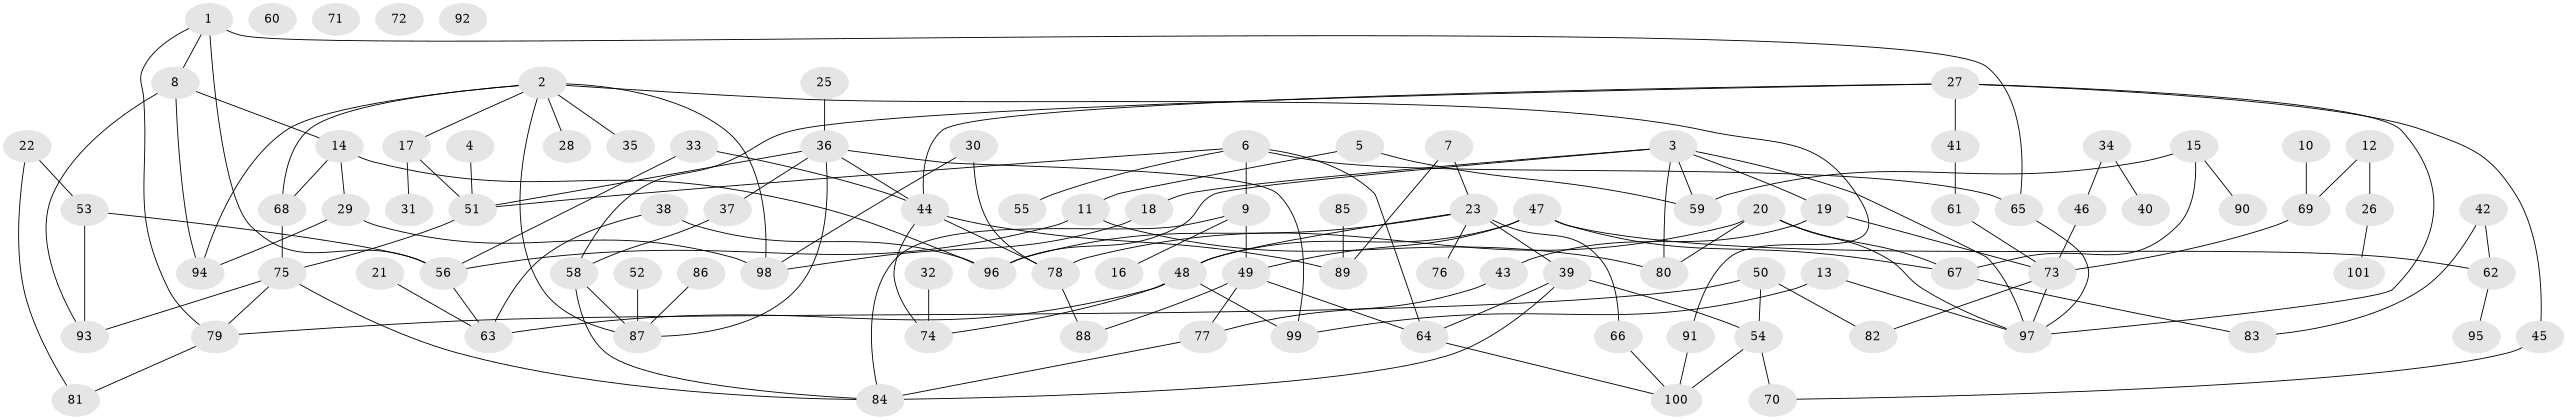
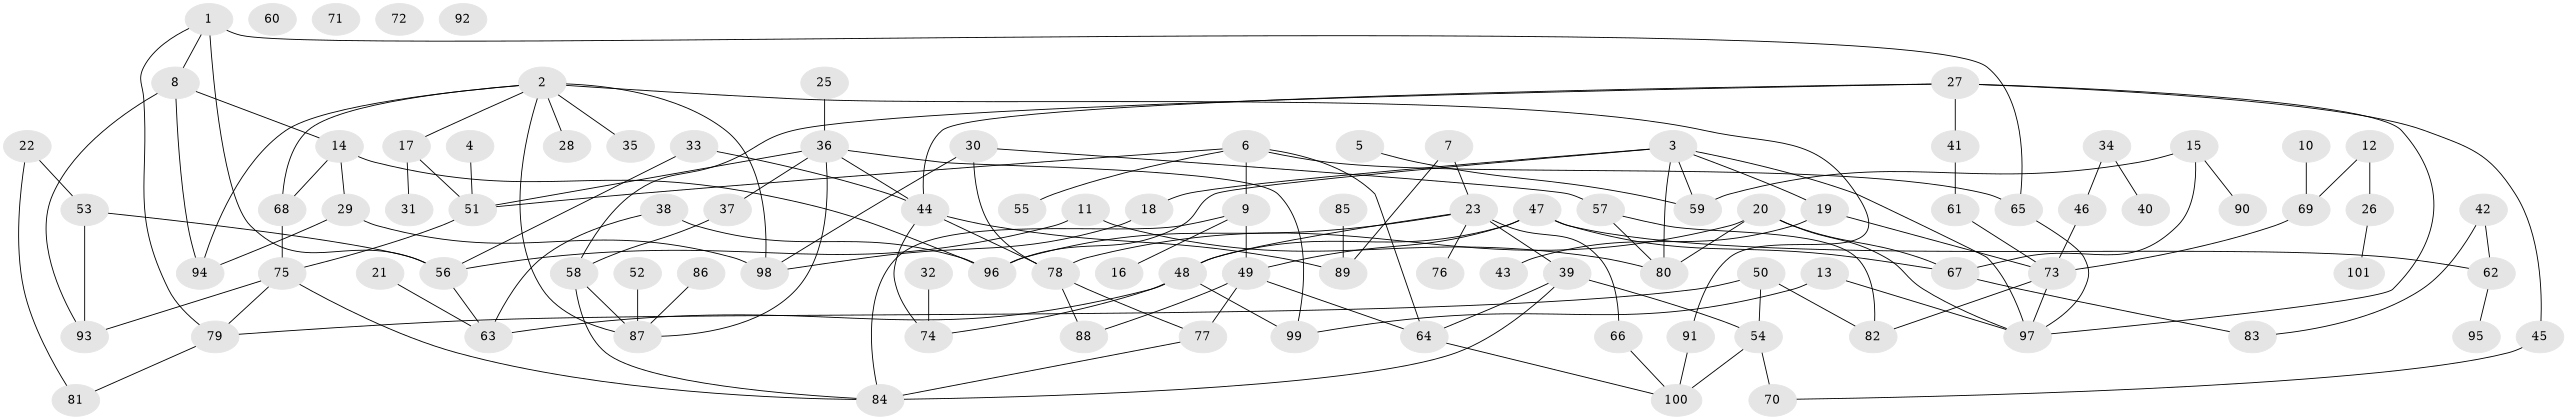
(1226, 172) -> none
none -> (1601, 210)
(1422, 302) -> (1128, 307)
